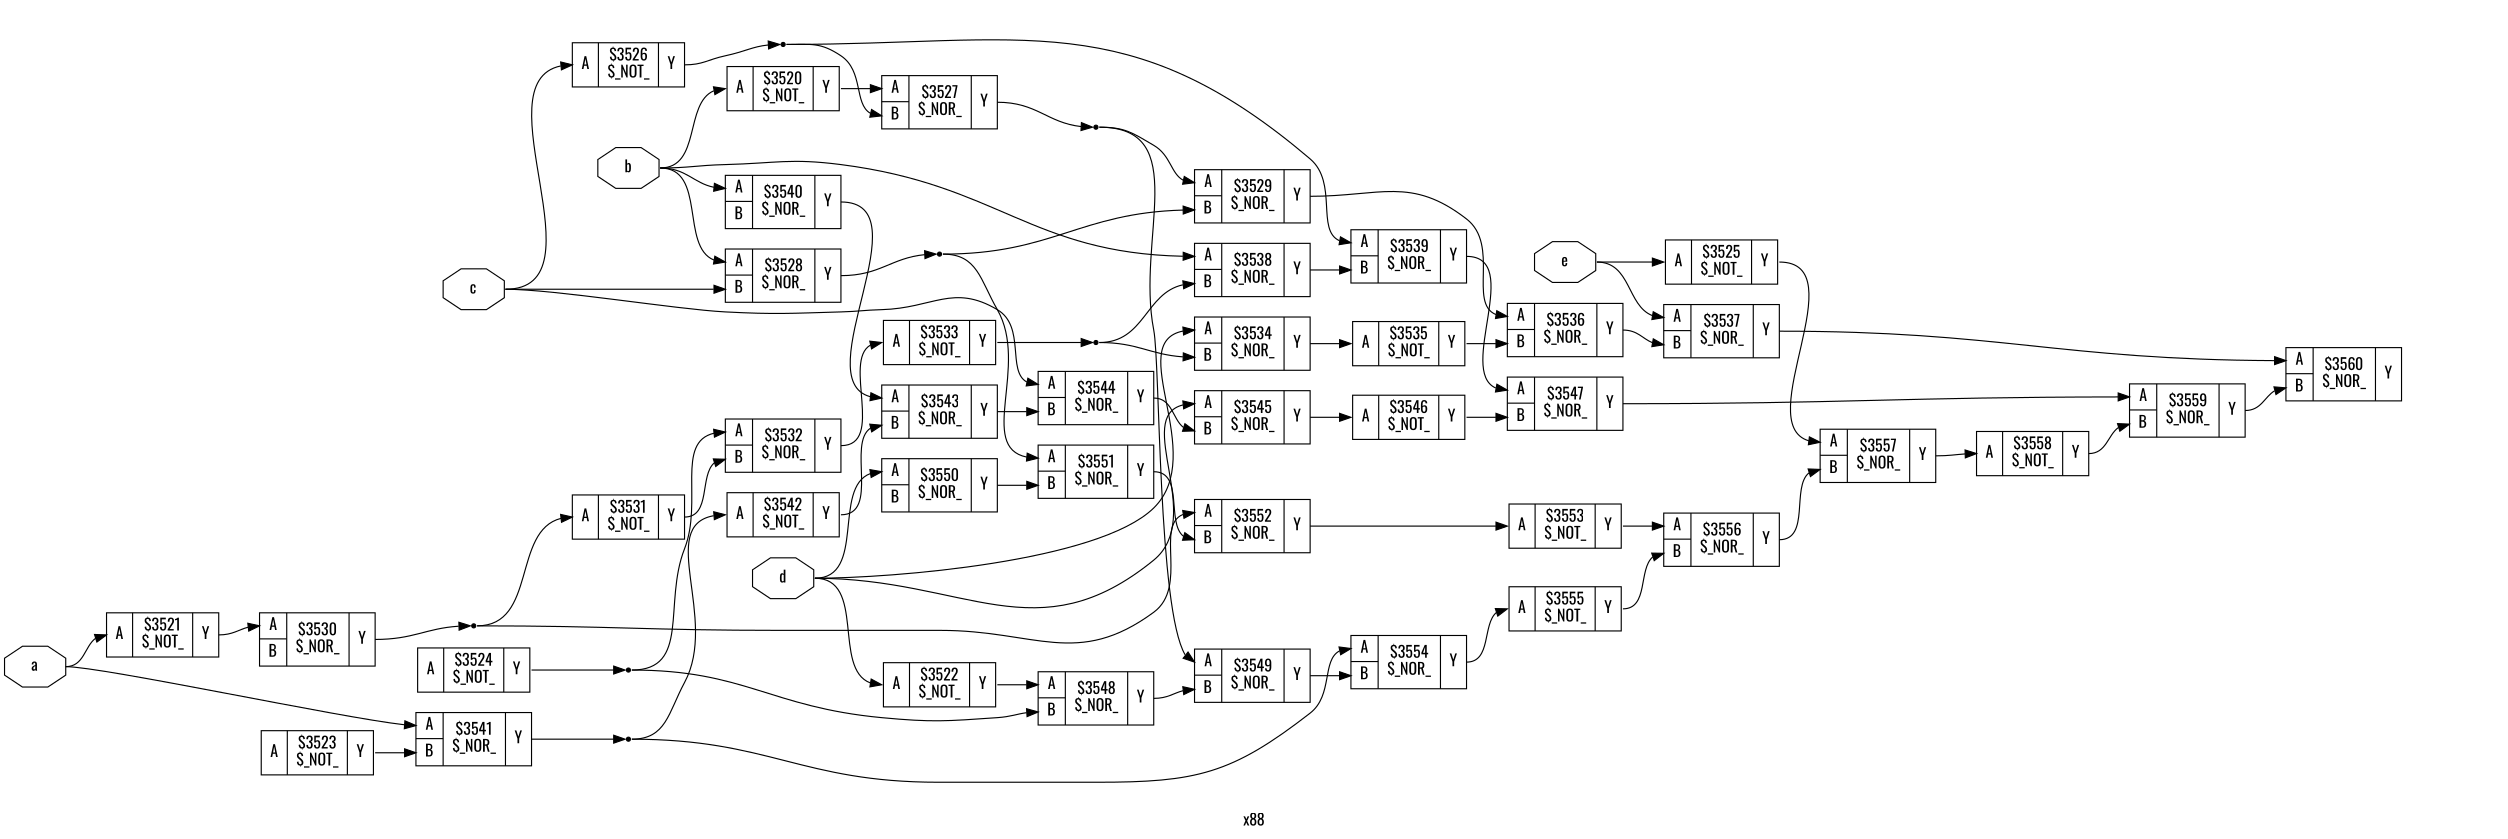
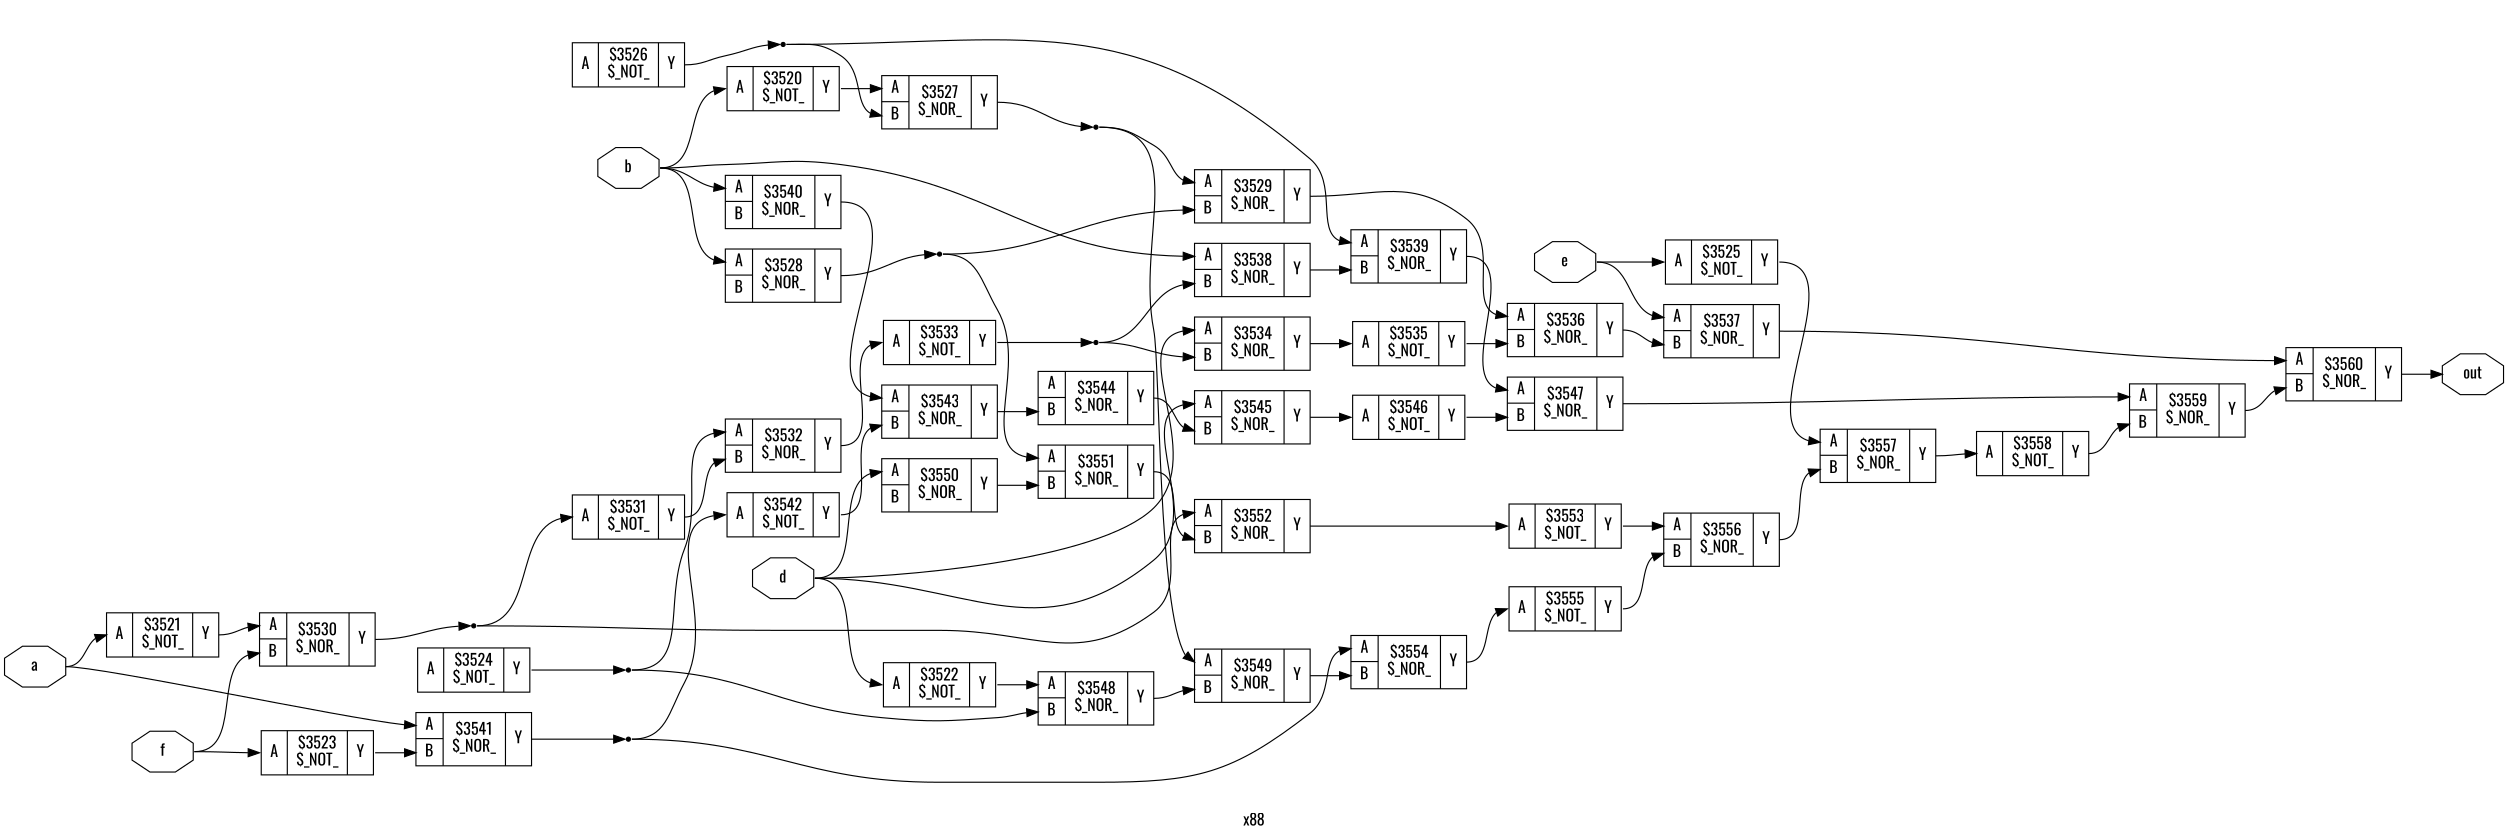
(474, 289) -> none
none -> (2473, 374)
none -> (163, 752)
